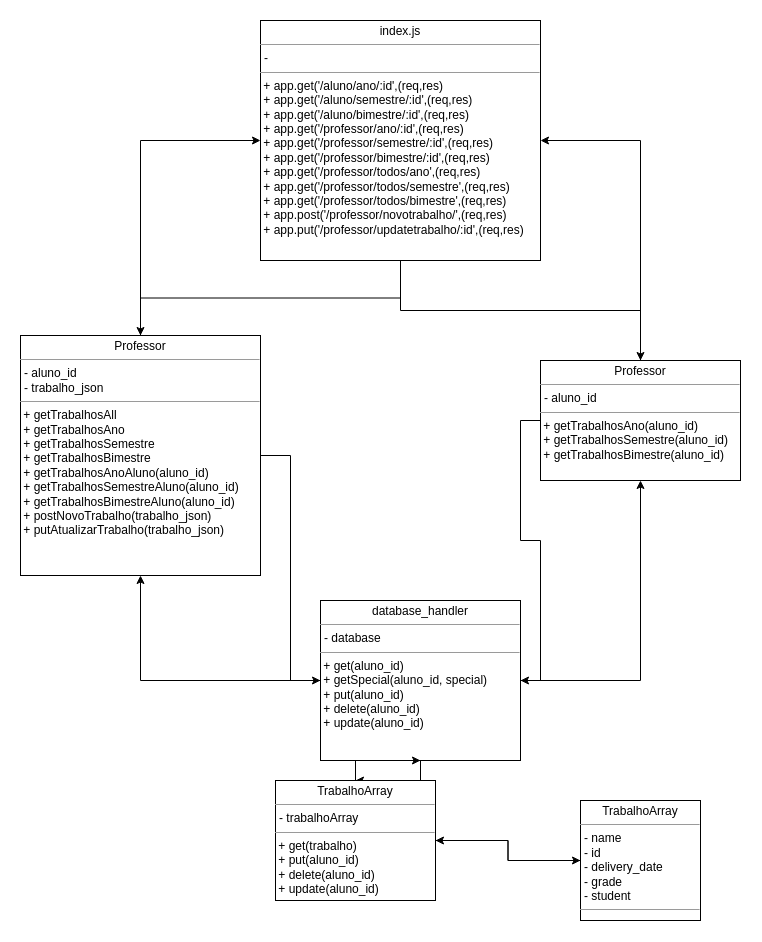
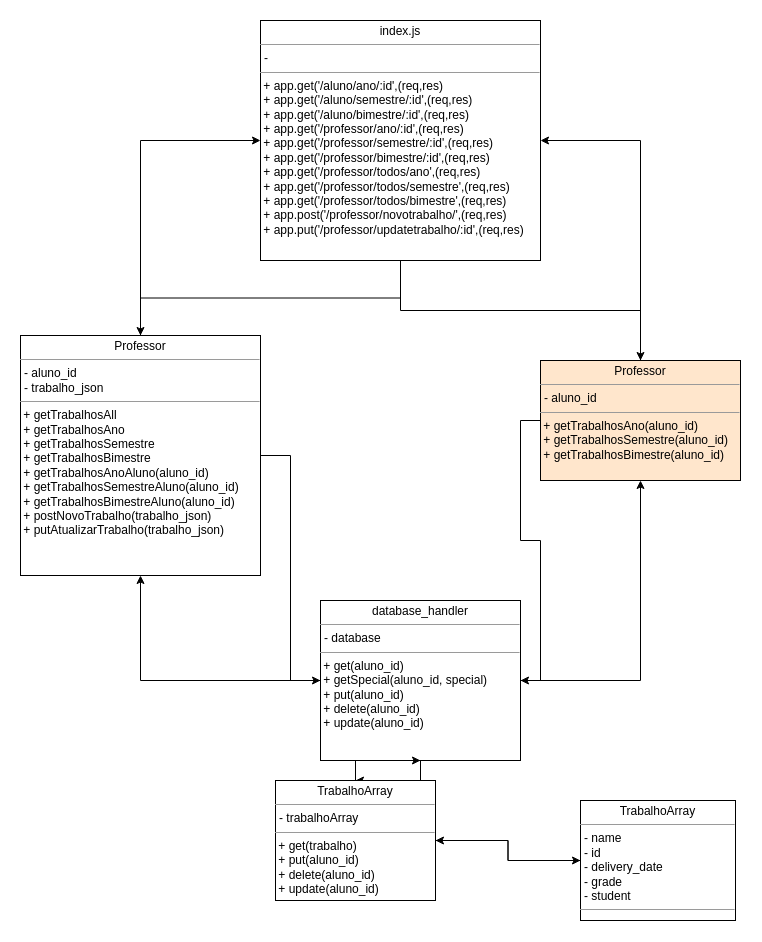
(641, 421) -> (641, 421)
(641, 861) -> (658, 861)
